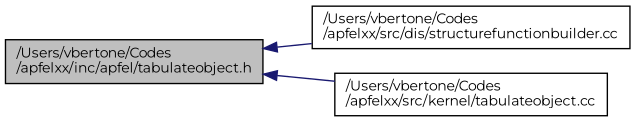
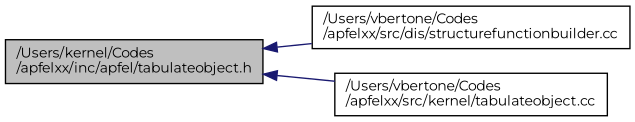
(134, 62) -> (134, 62)
